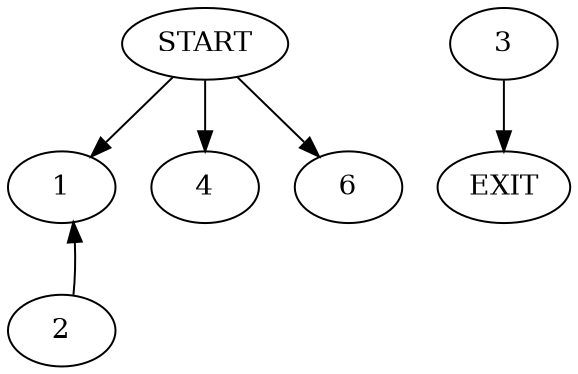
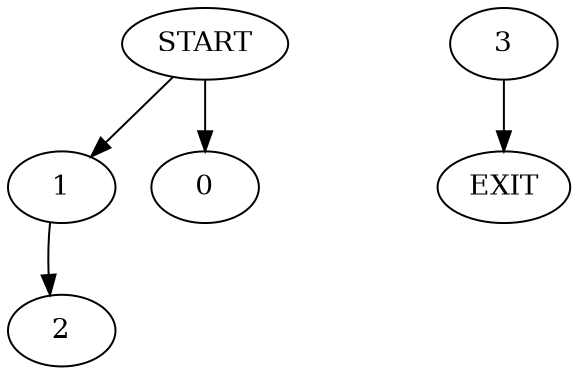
(205, 187) -> (205, 187)
(349, 187) -> none
(75, 269) -> (48, 249)
